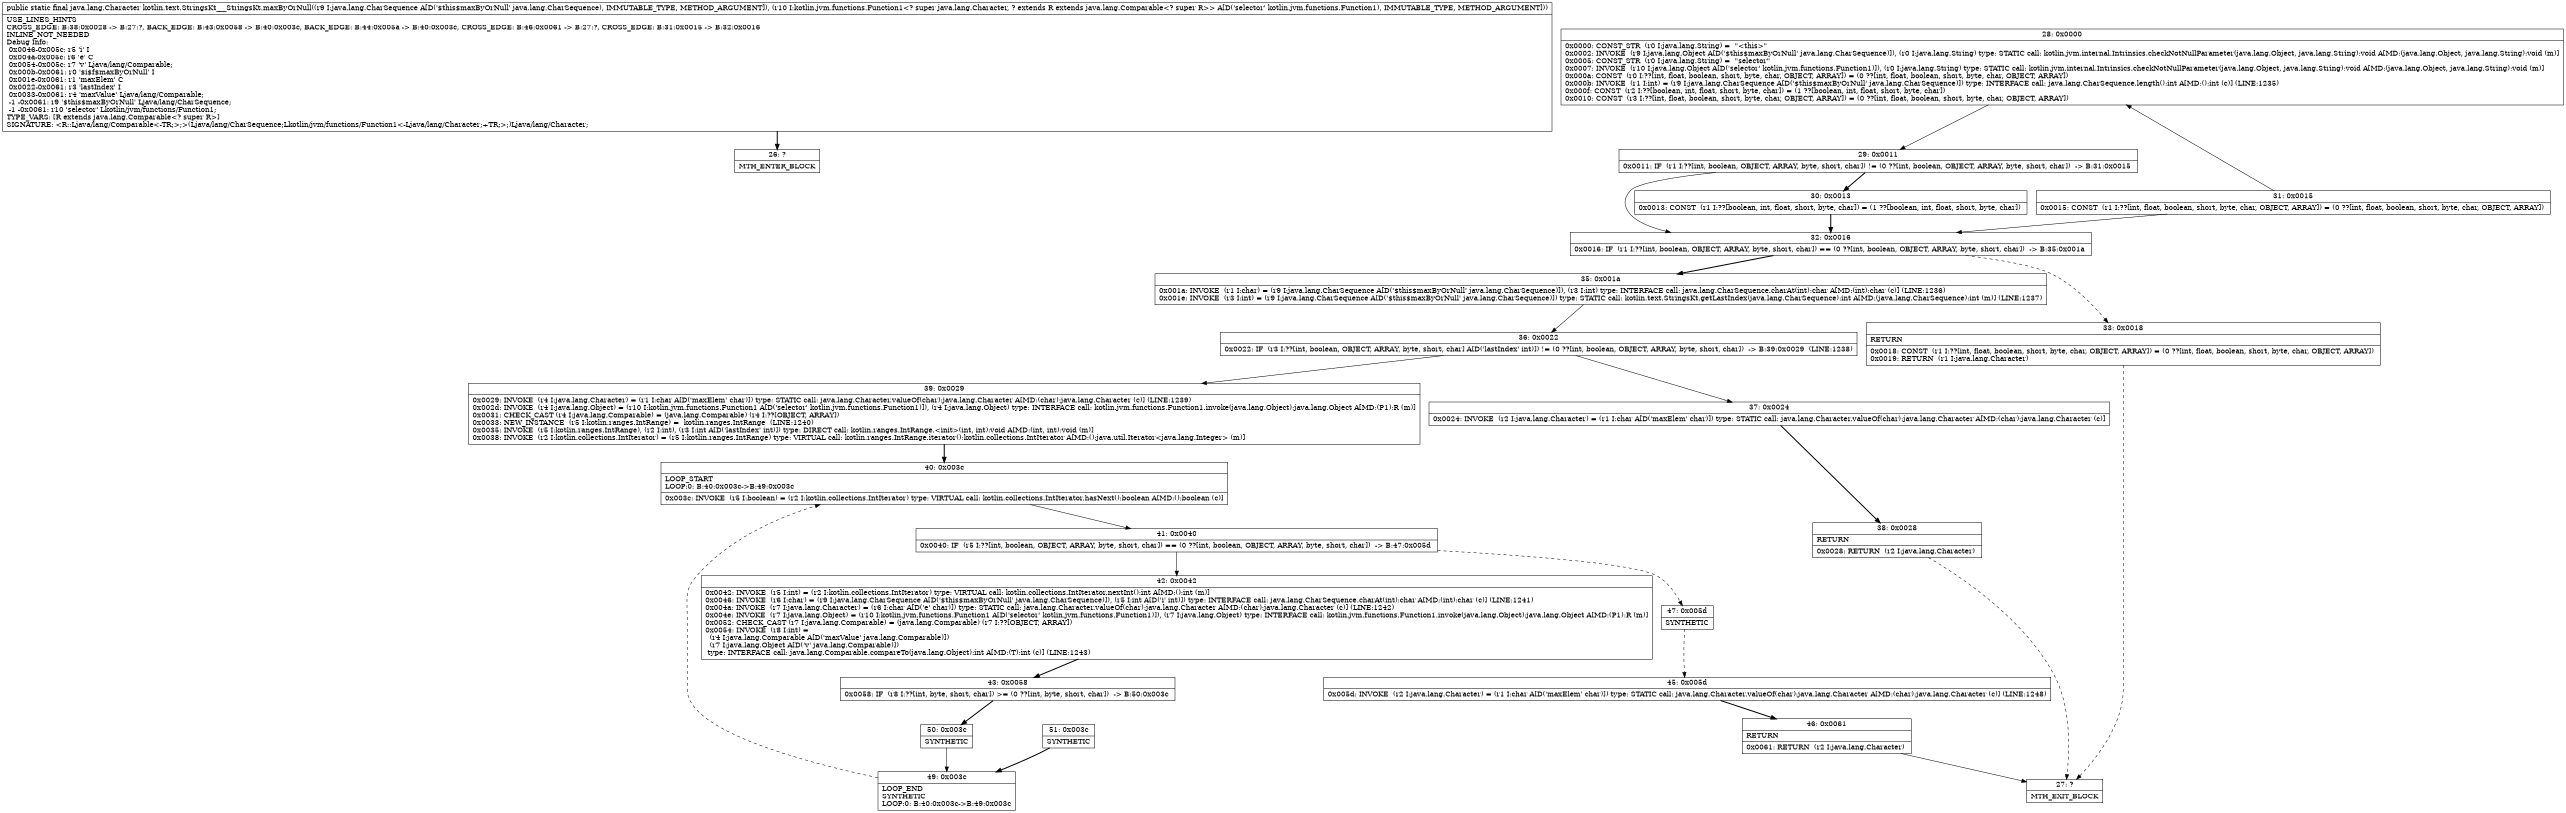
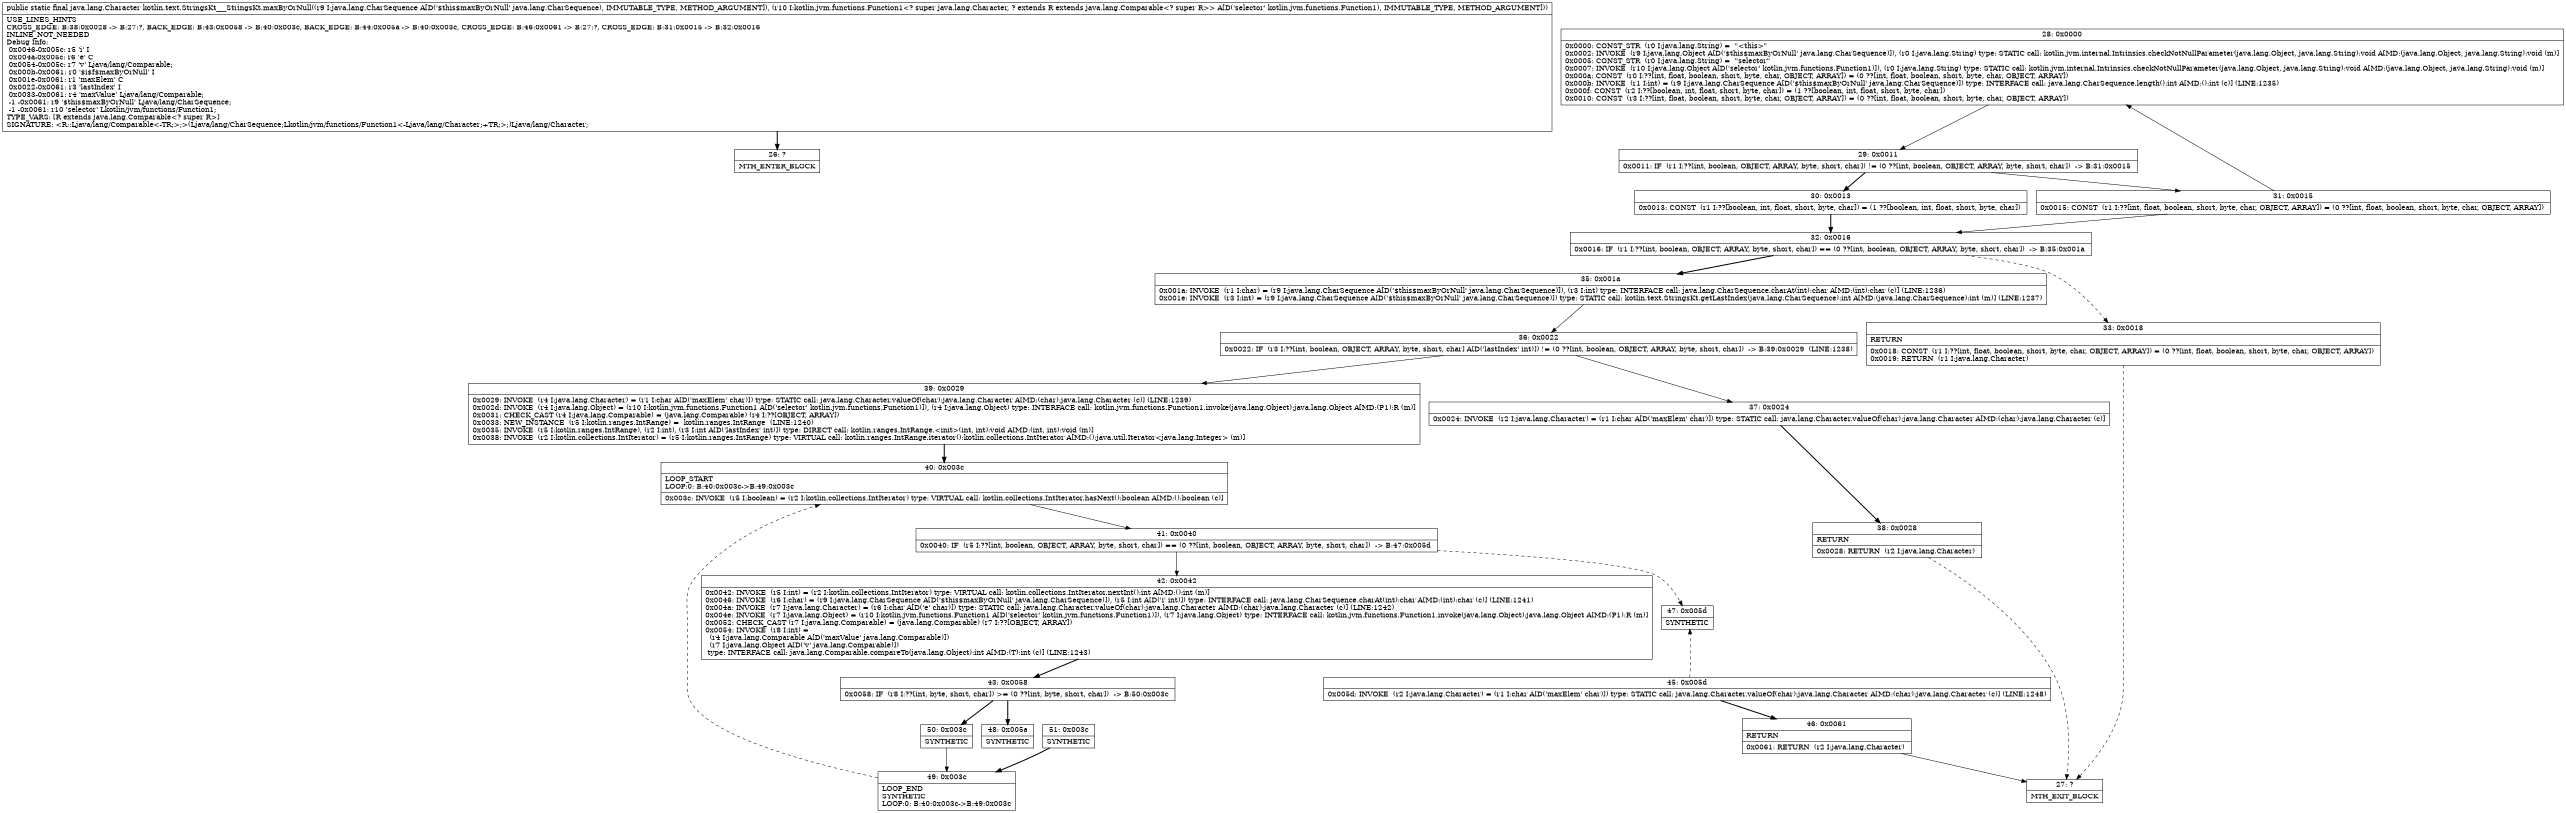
(1640, 186) -> (2083, 182)
(1684, 651) -> (1691, 656)
none -> (1008, 736)
